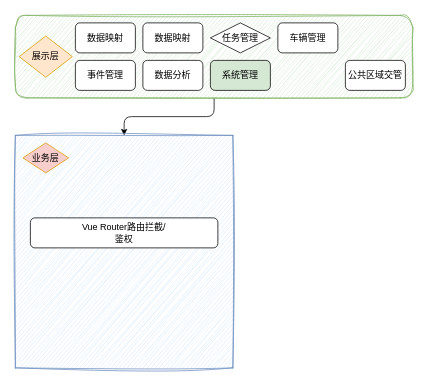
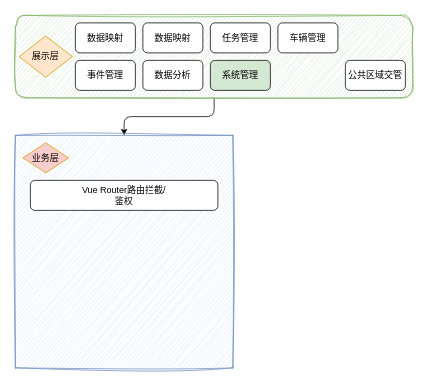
(240, 38) -> (240, 38)
(124, 233) -> (124, 195)
